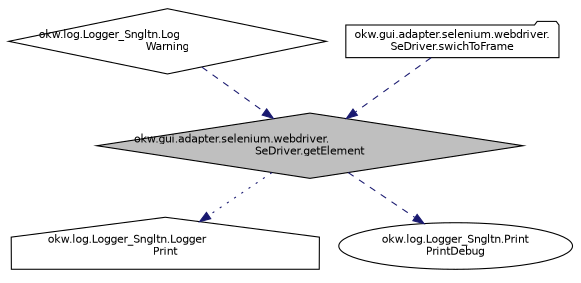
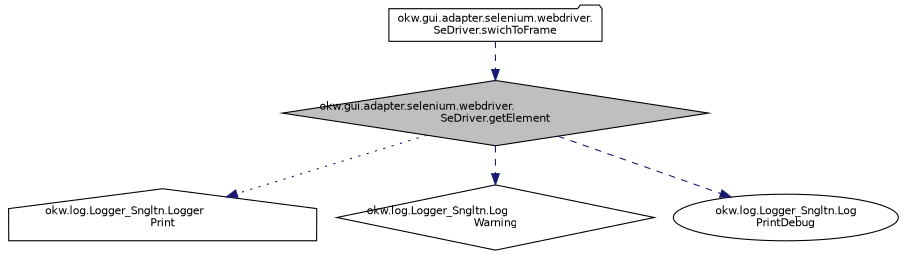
(233, 90) -> (495, 160)
(456, 246) -> (786, 217)
